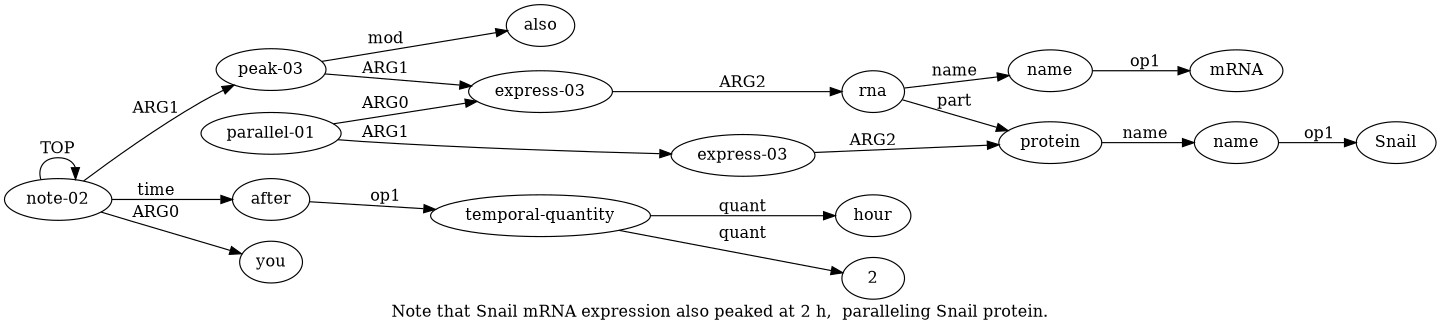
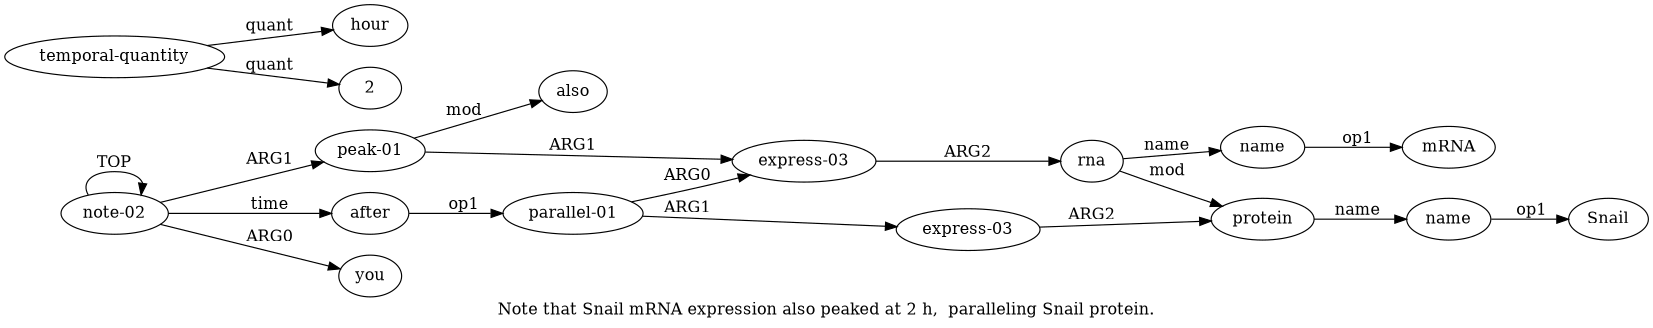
(271, 70) -> (370, 151)
(955, 101) -> (1167, 171)
(366, 205) -> (450, 213)
